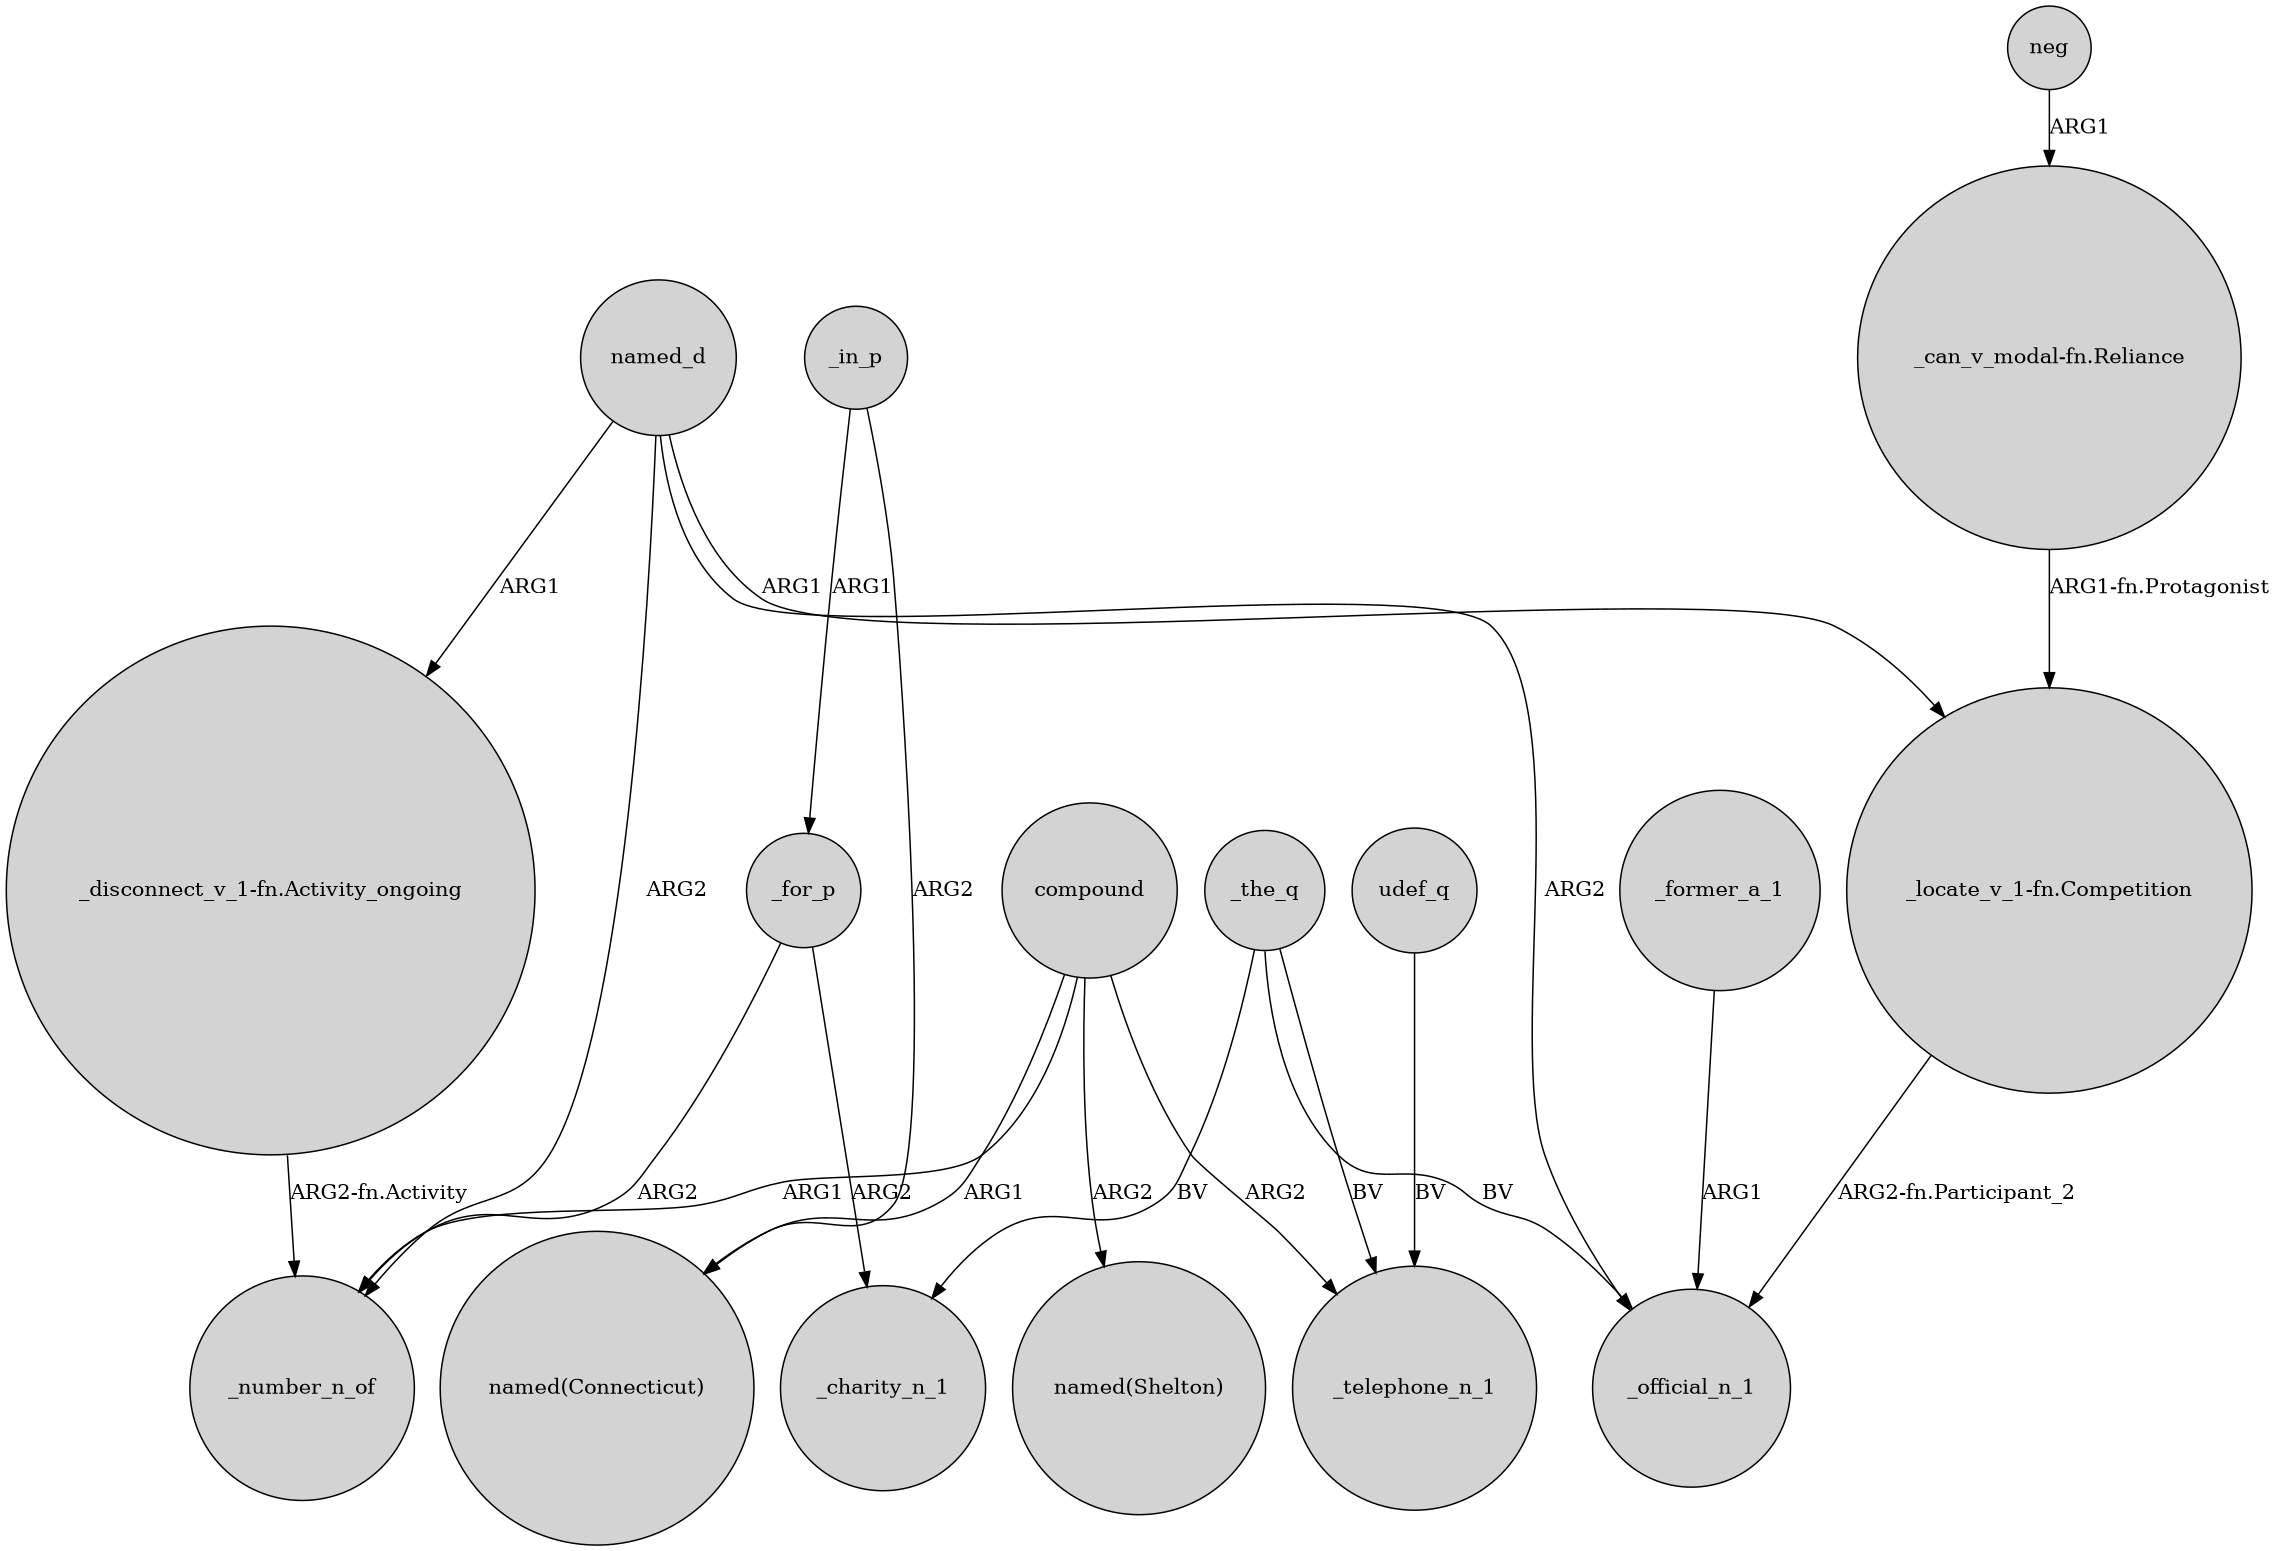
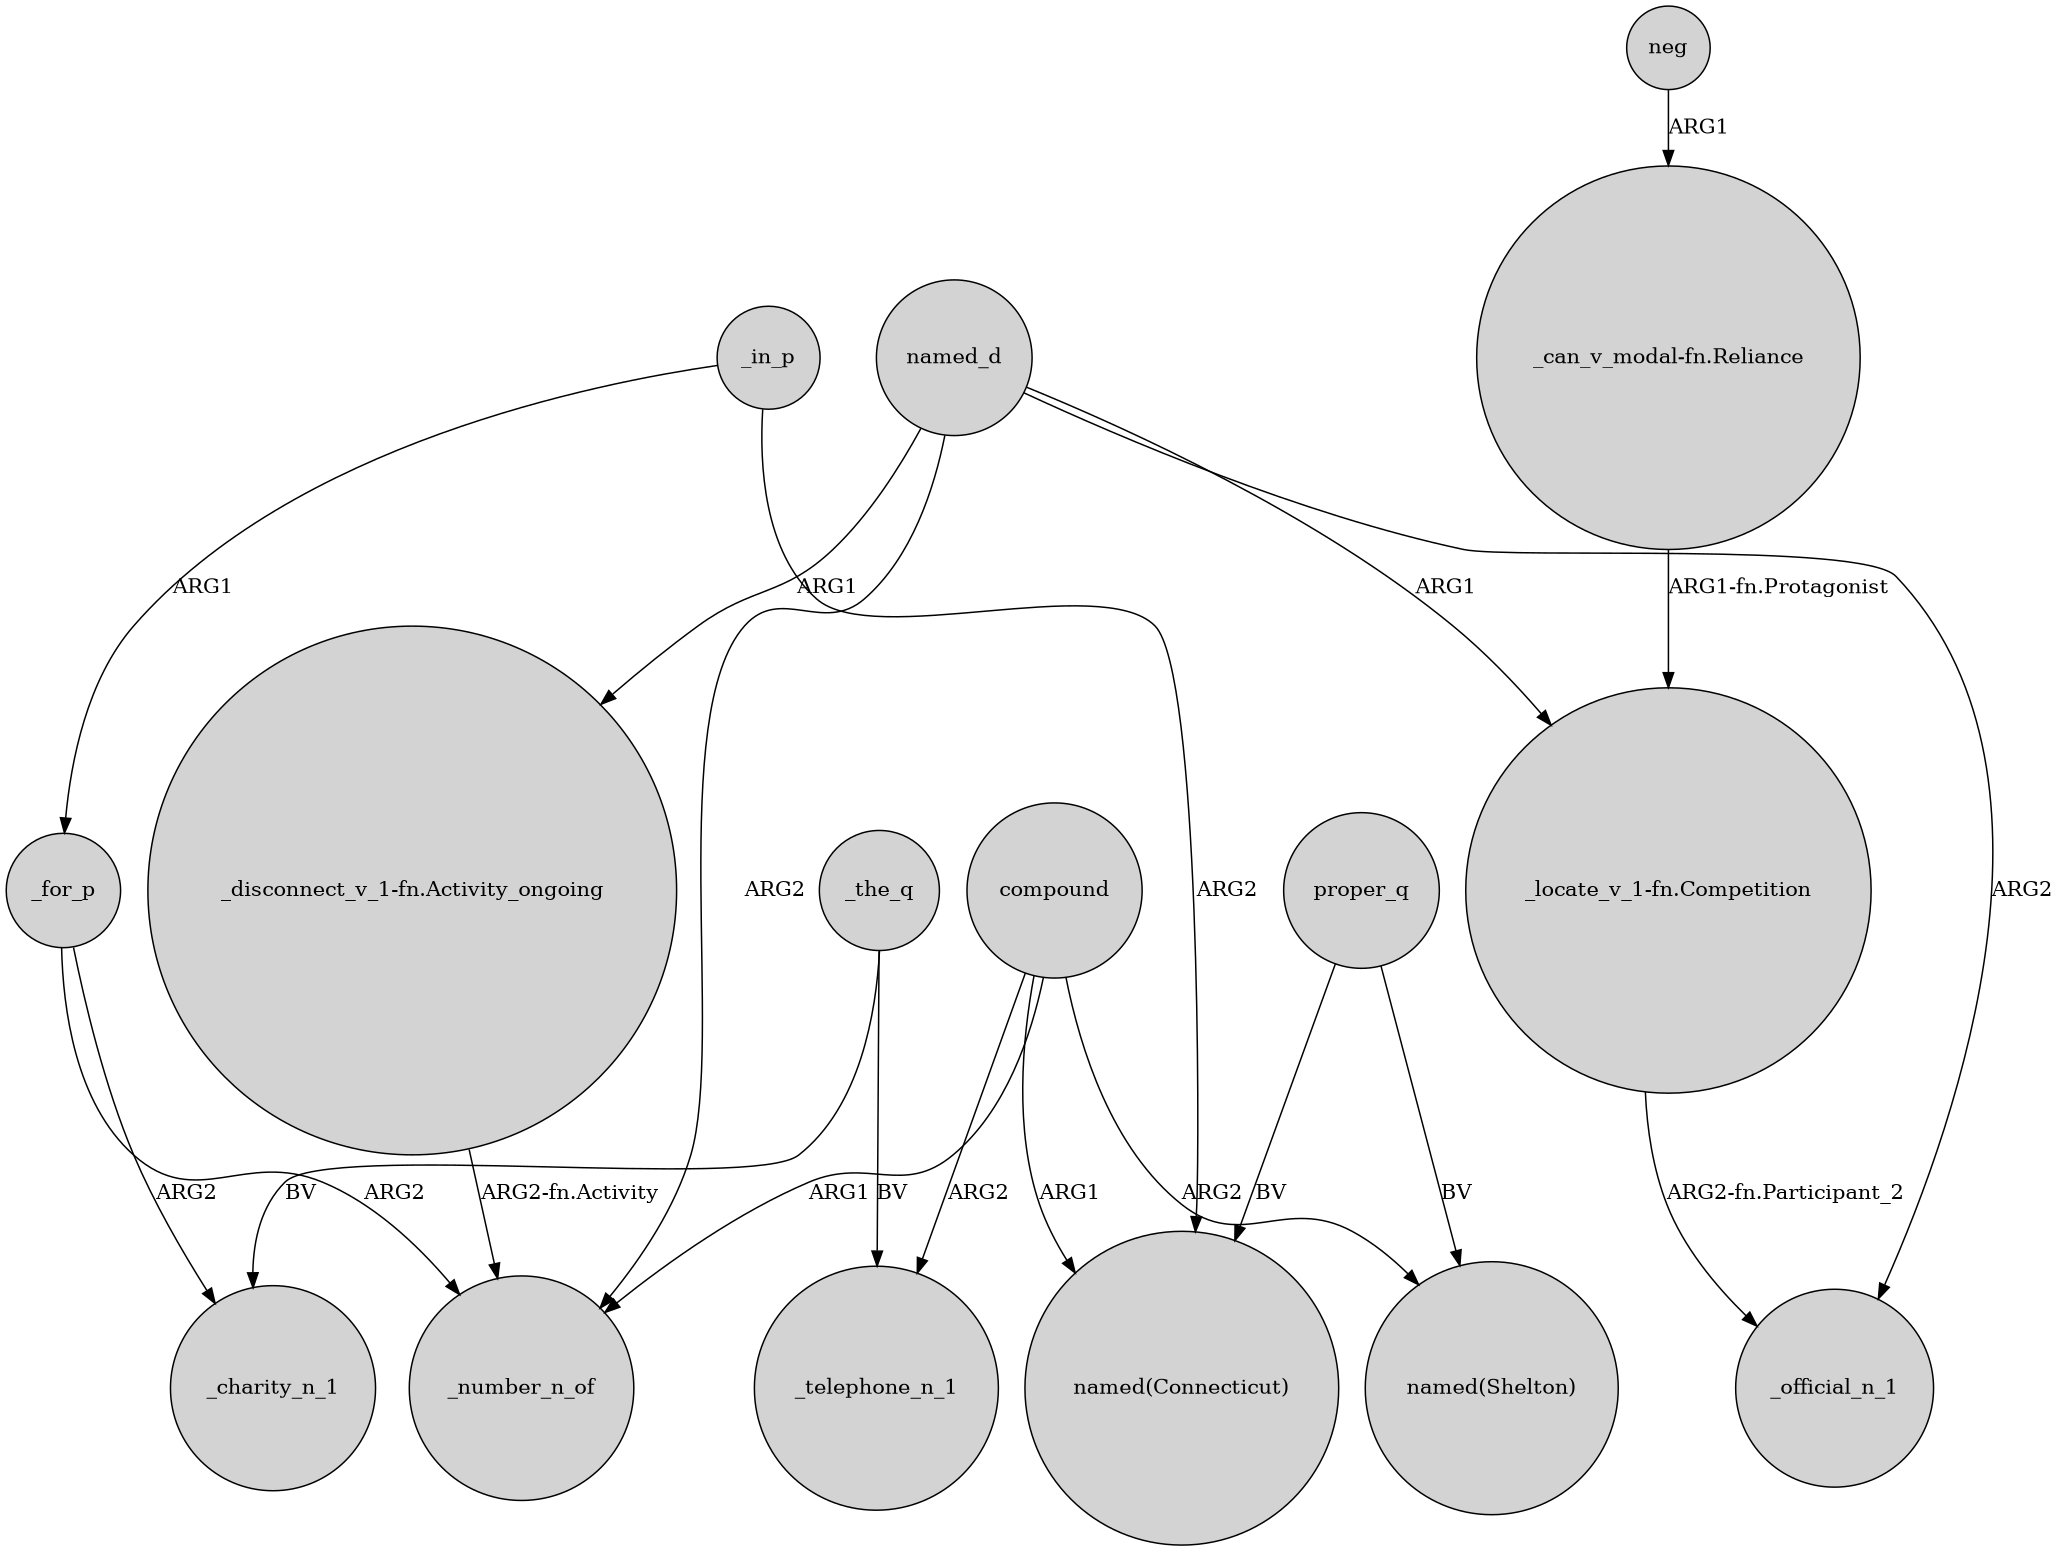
none -> (1361, 890)
(1415, 890) -> none
(1720, 890) -> none
(1386, 1174) -> none
